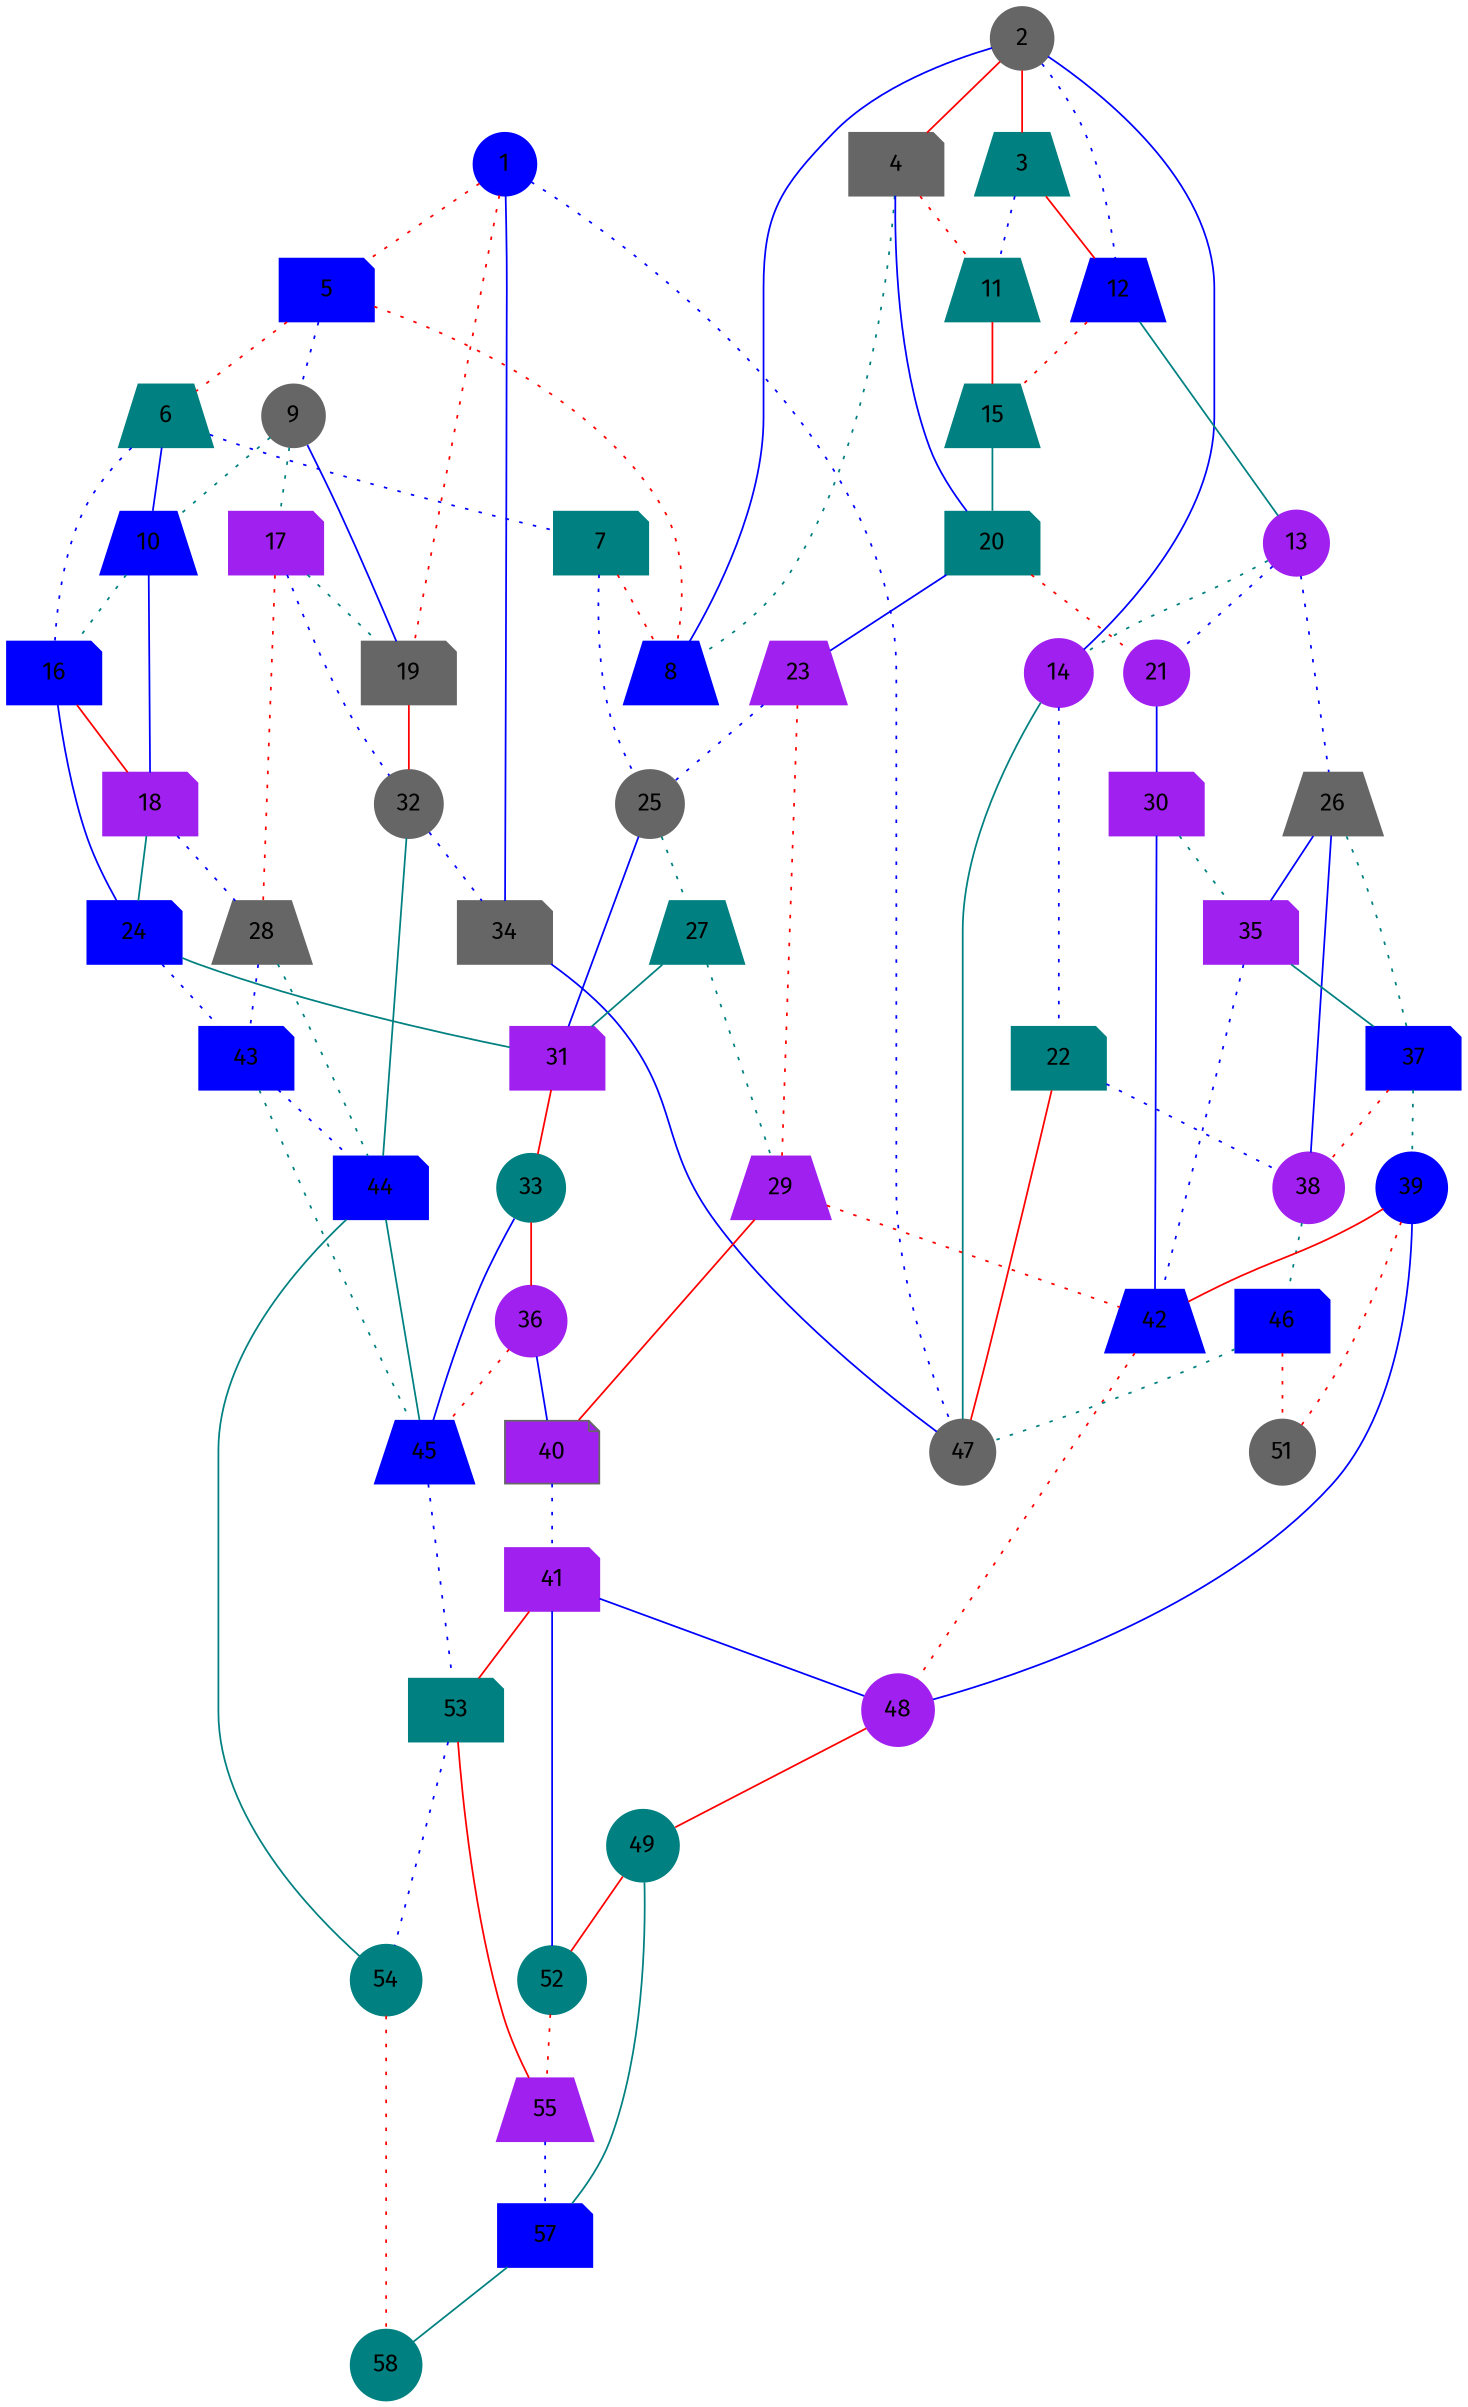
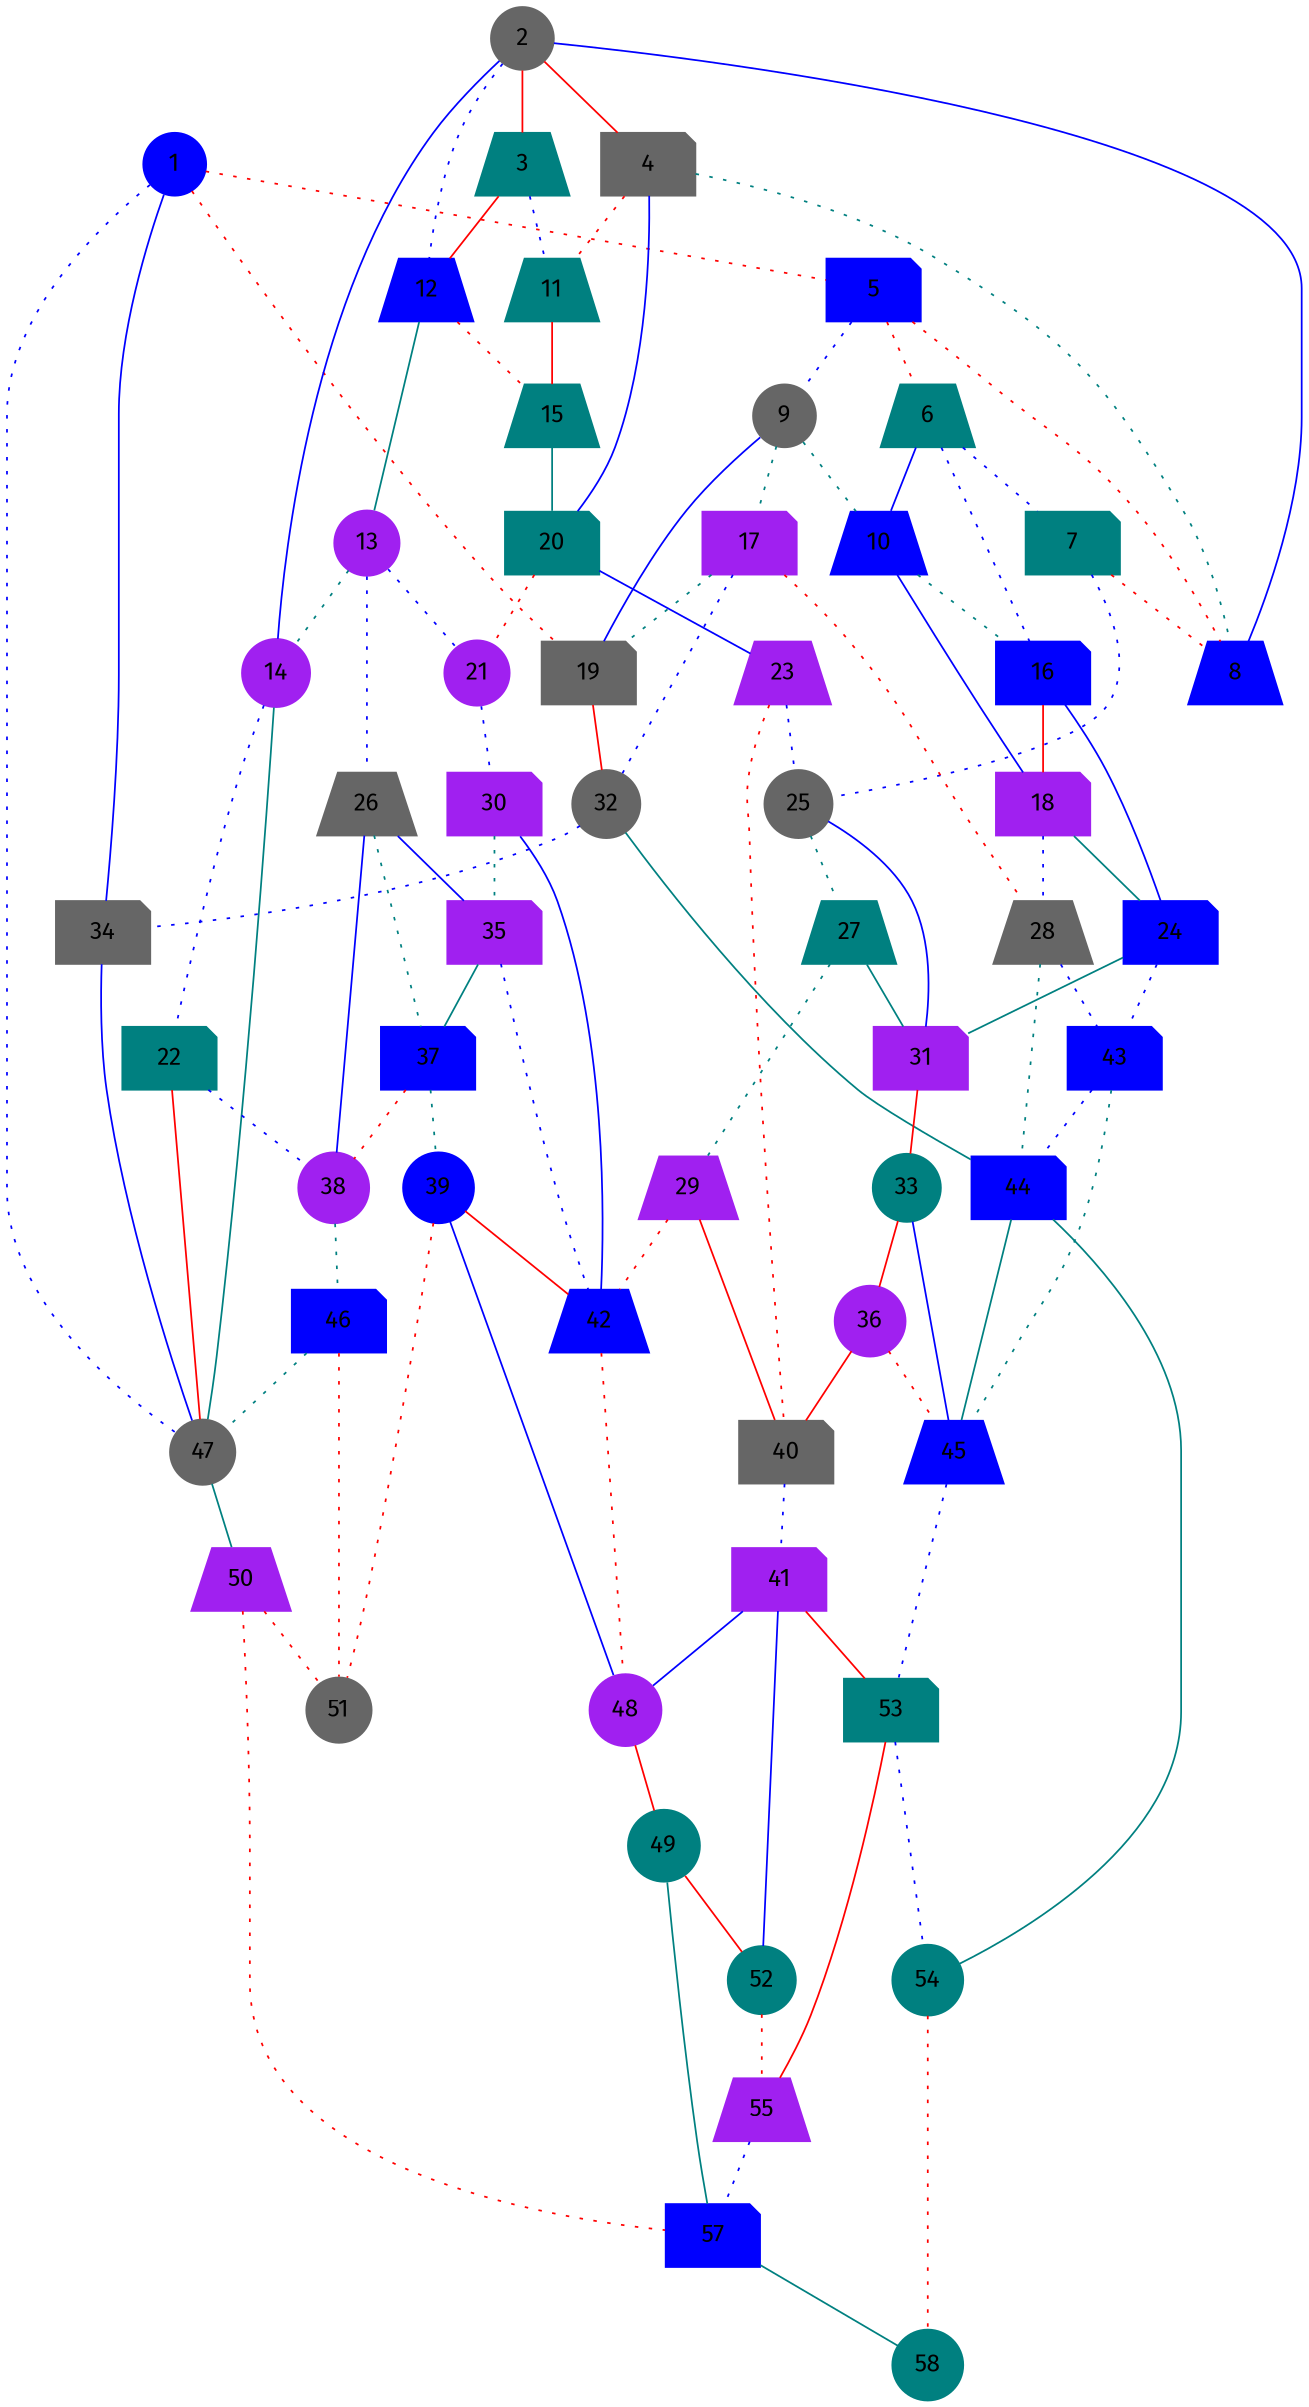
(1157, 739) -> (486, 739)
(790, 931) -> (759, 1043)
(542, 1388) -> (829, 1386)
(552, 1452) -> (786, 1452)
none -> (241, 1580)
